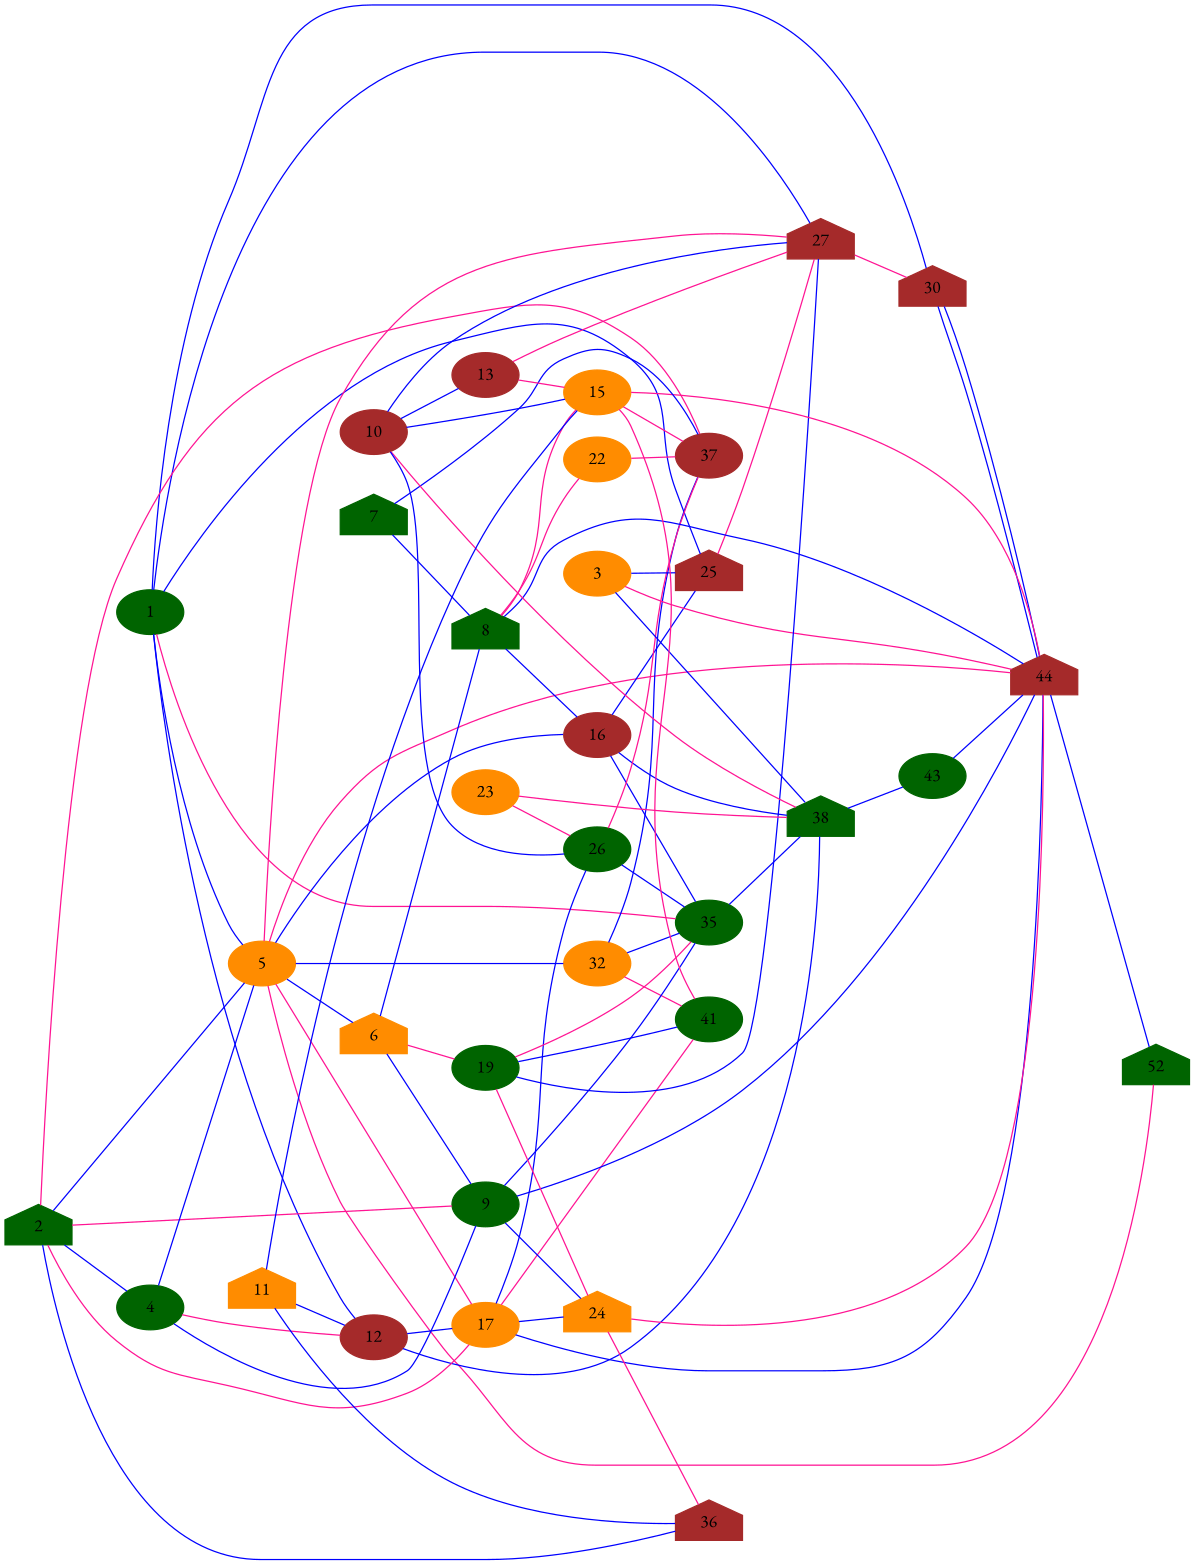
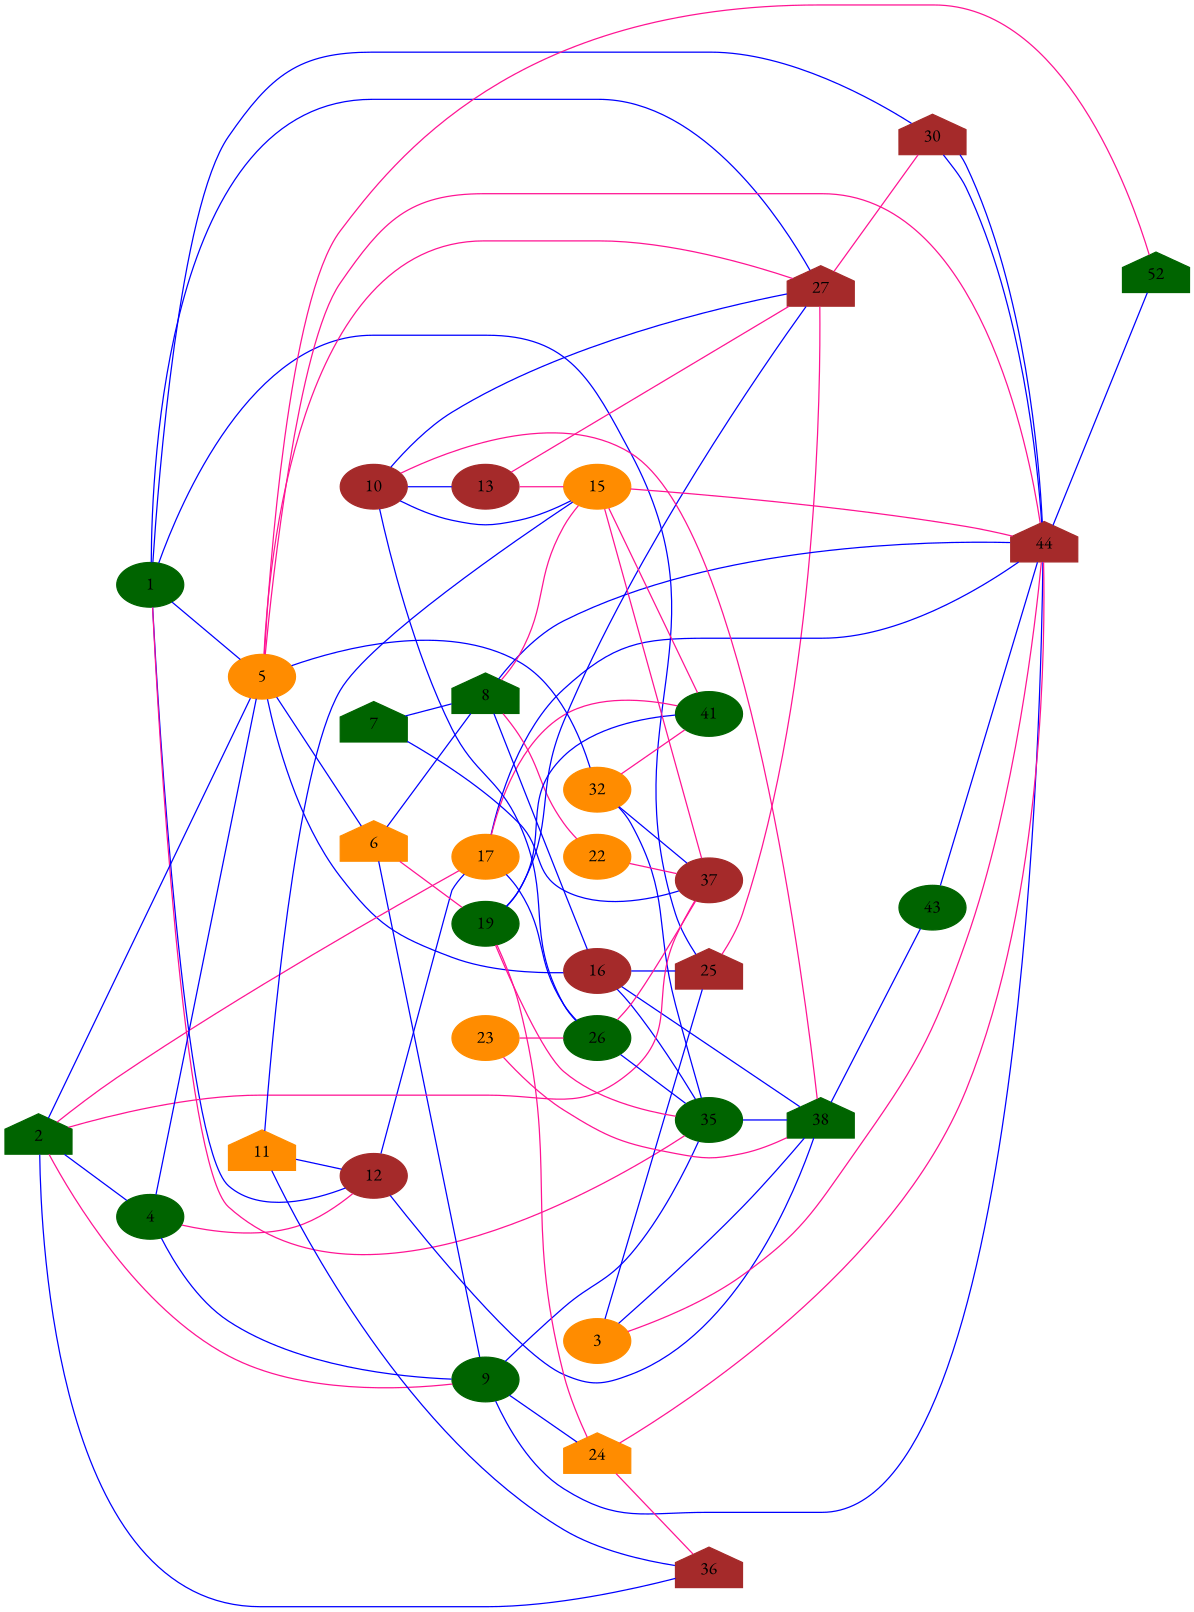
(374, 1144) -> none
(541, 1319) -> none
